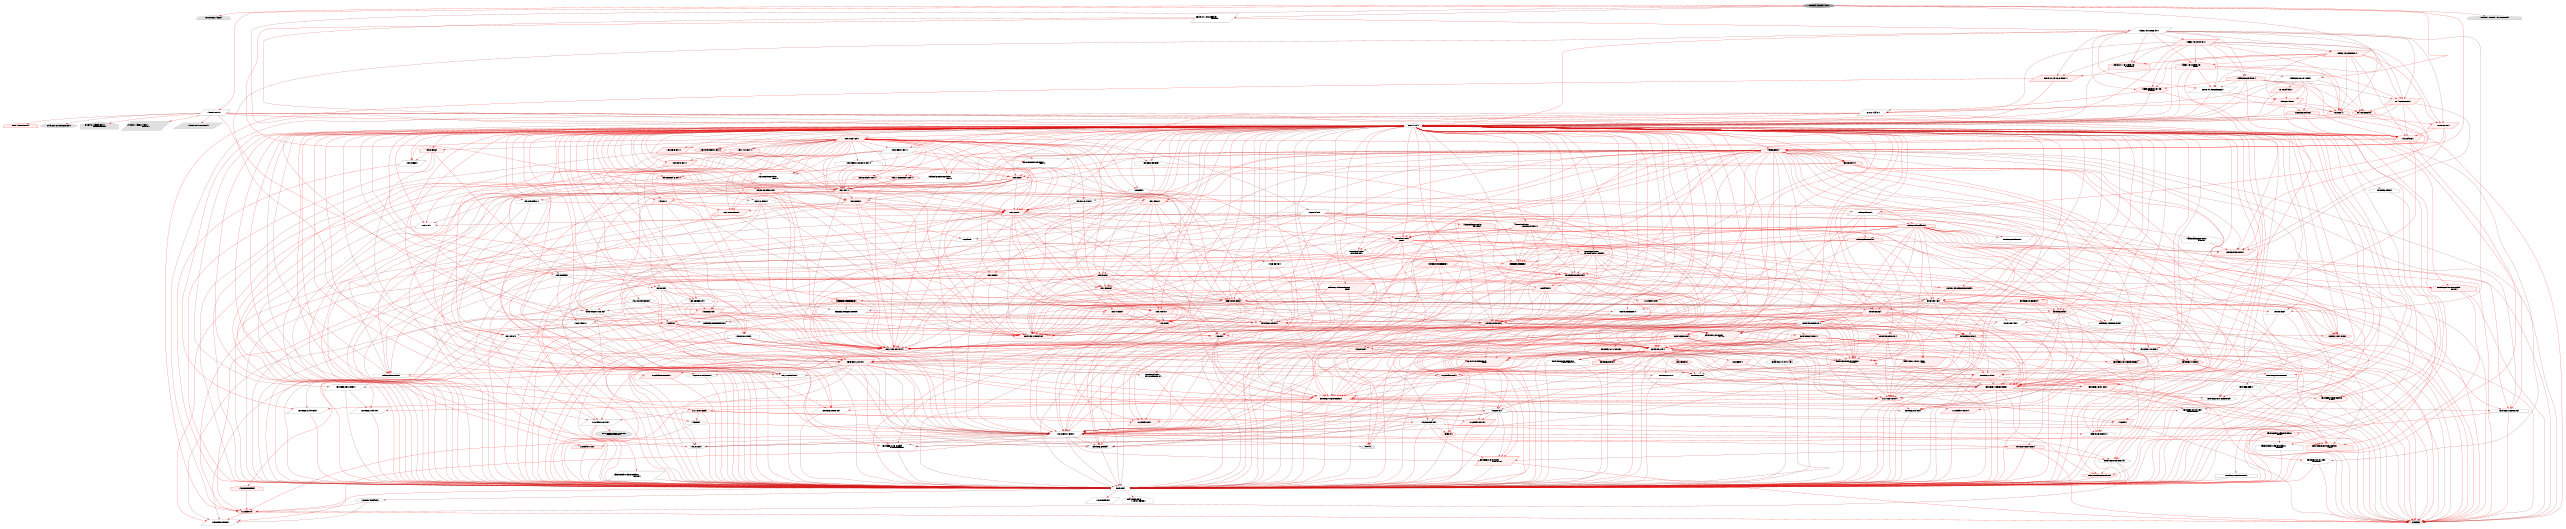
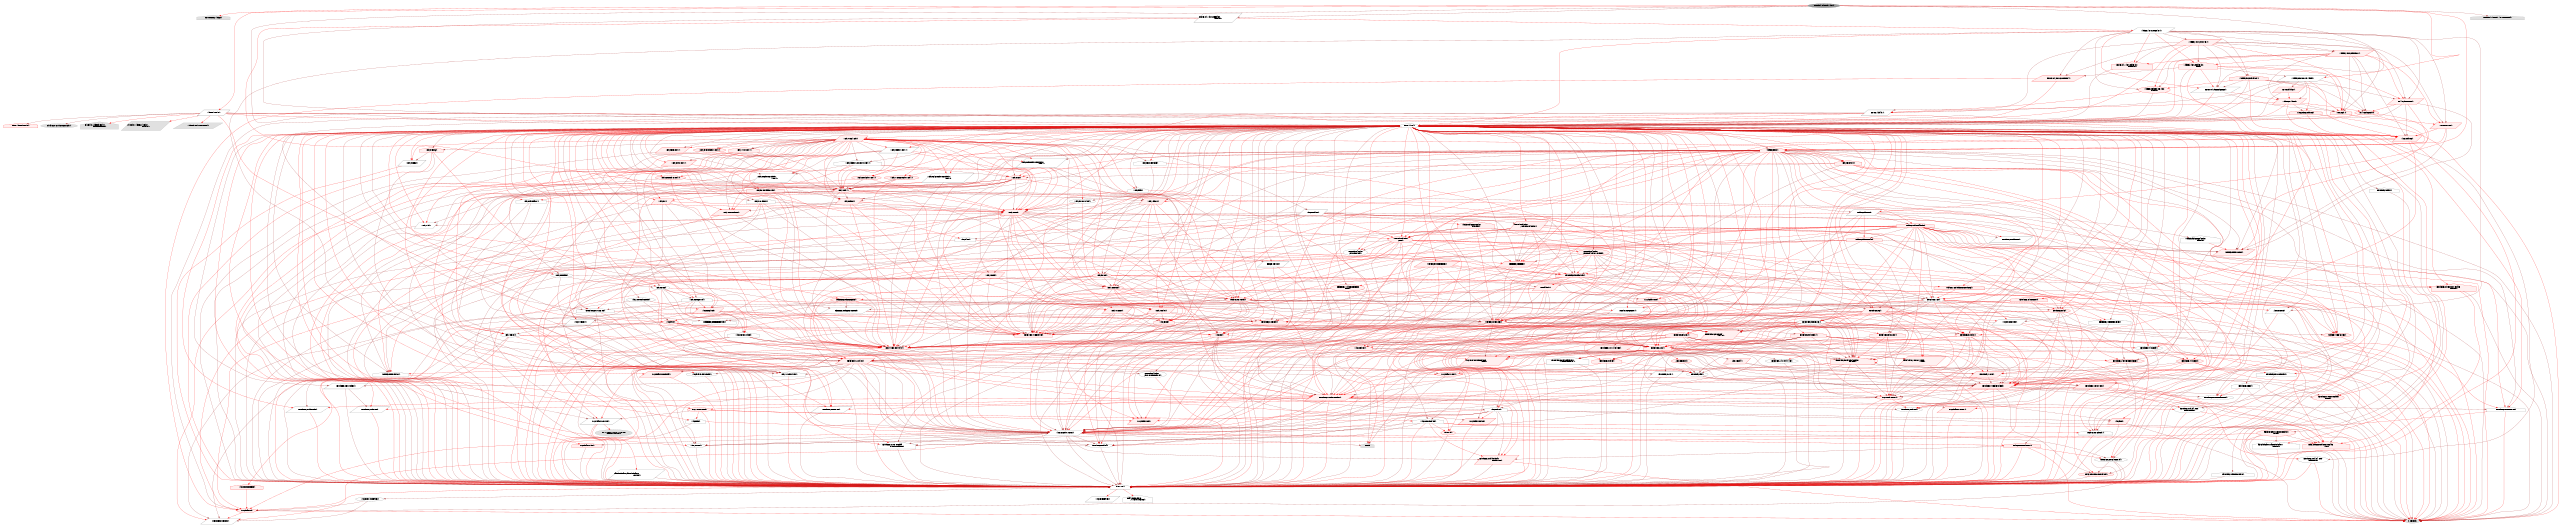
(1274, 264) -> (1273, 264)
(1347, 288) -> (1348, 288)
